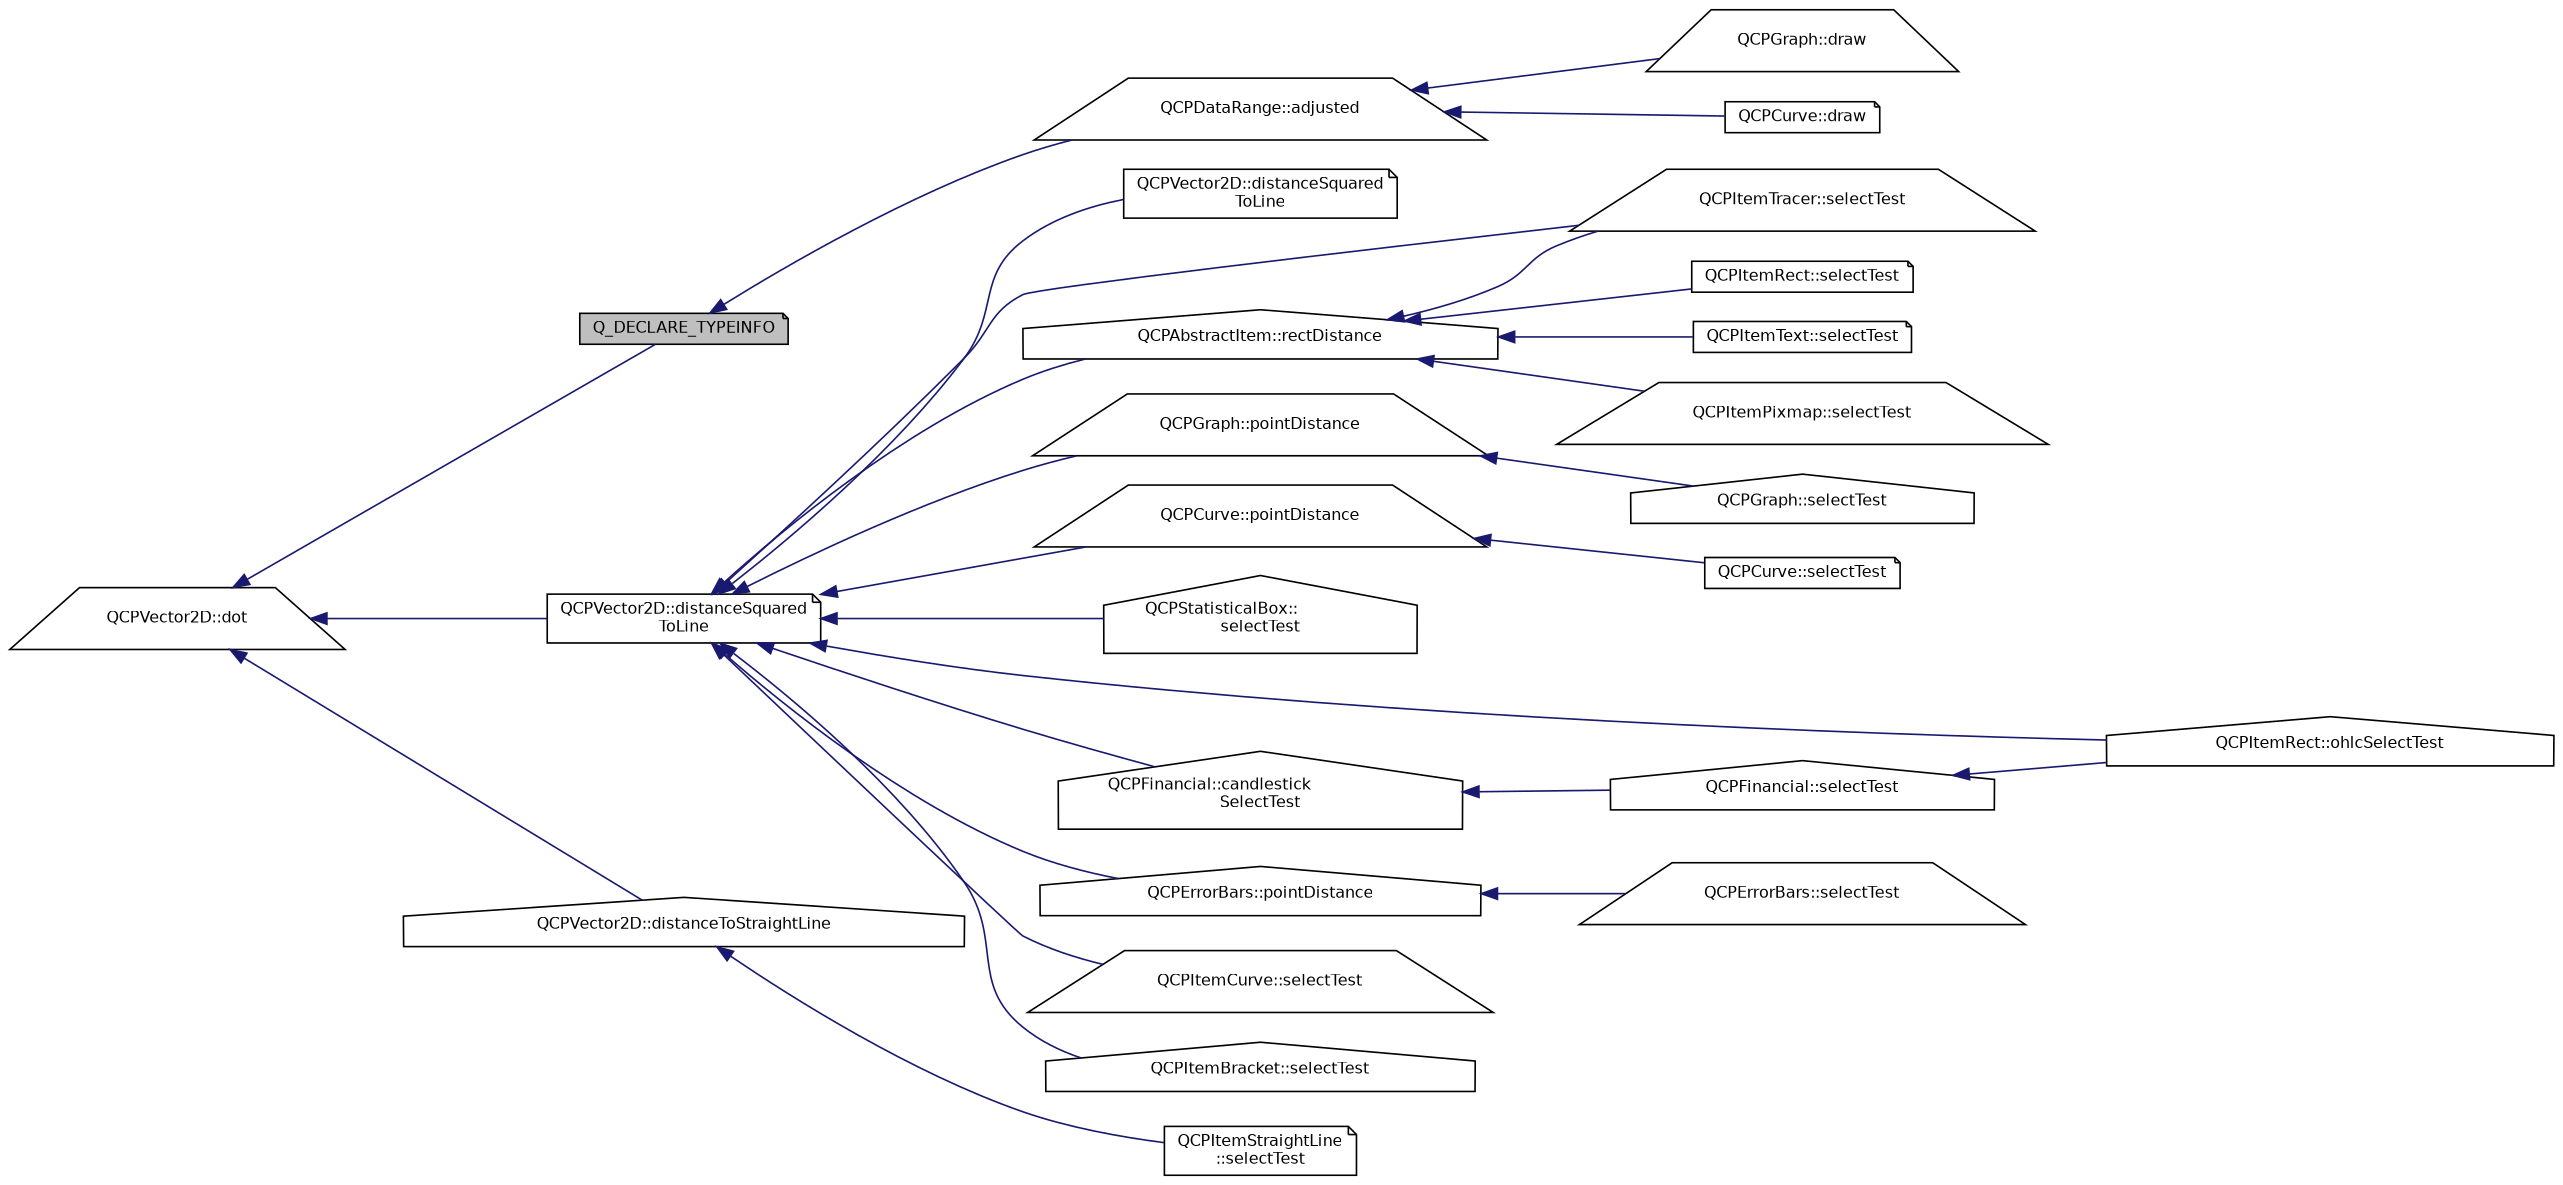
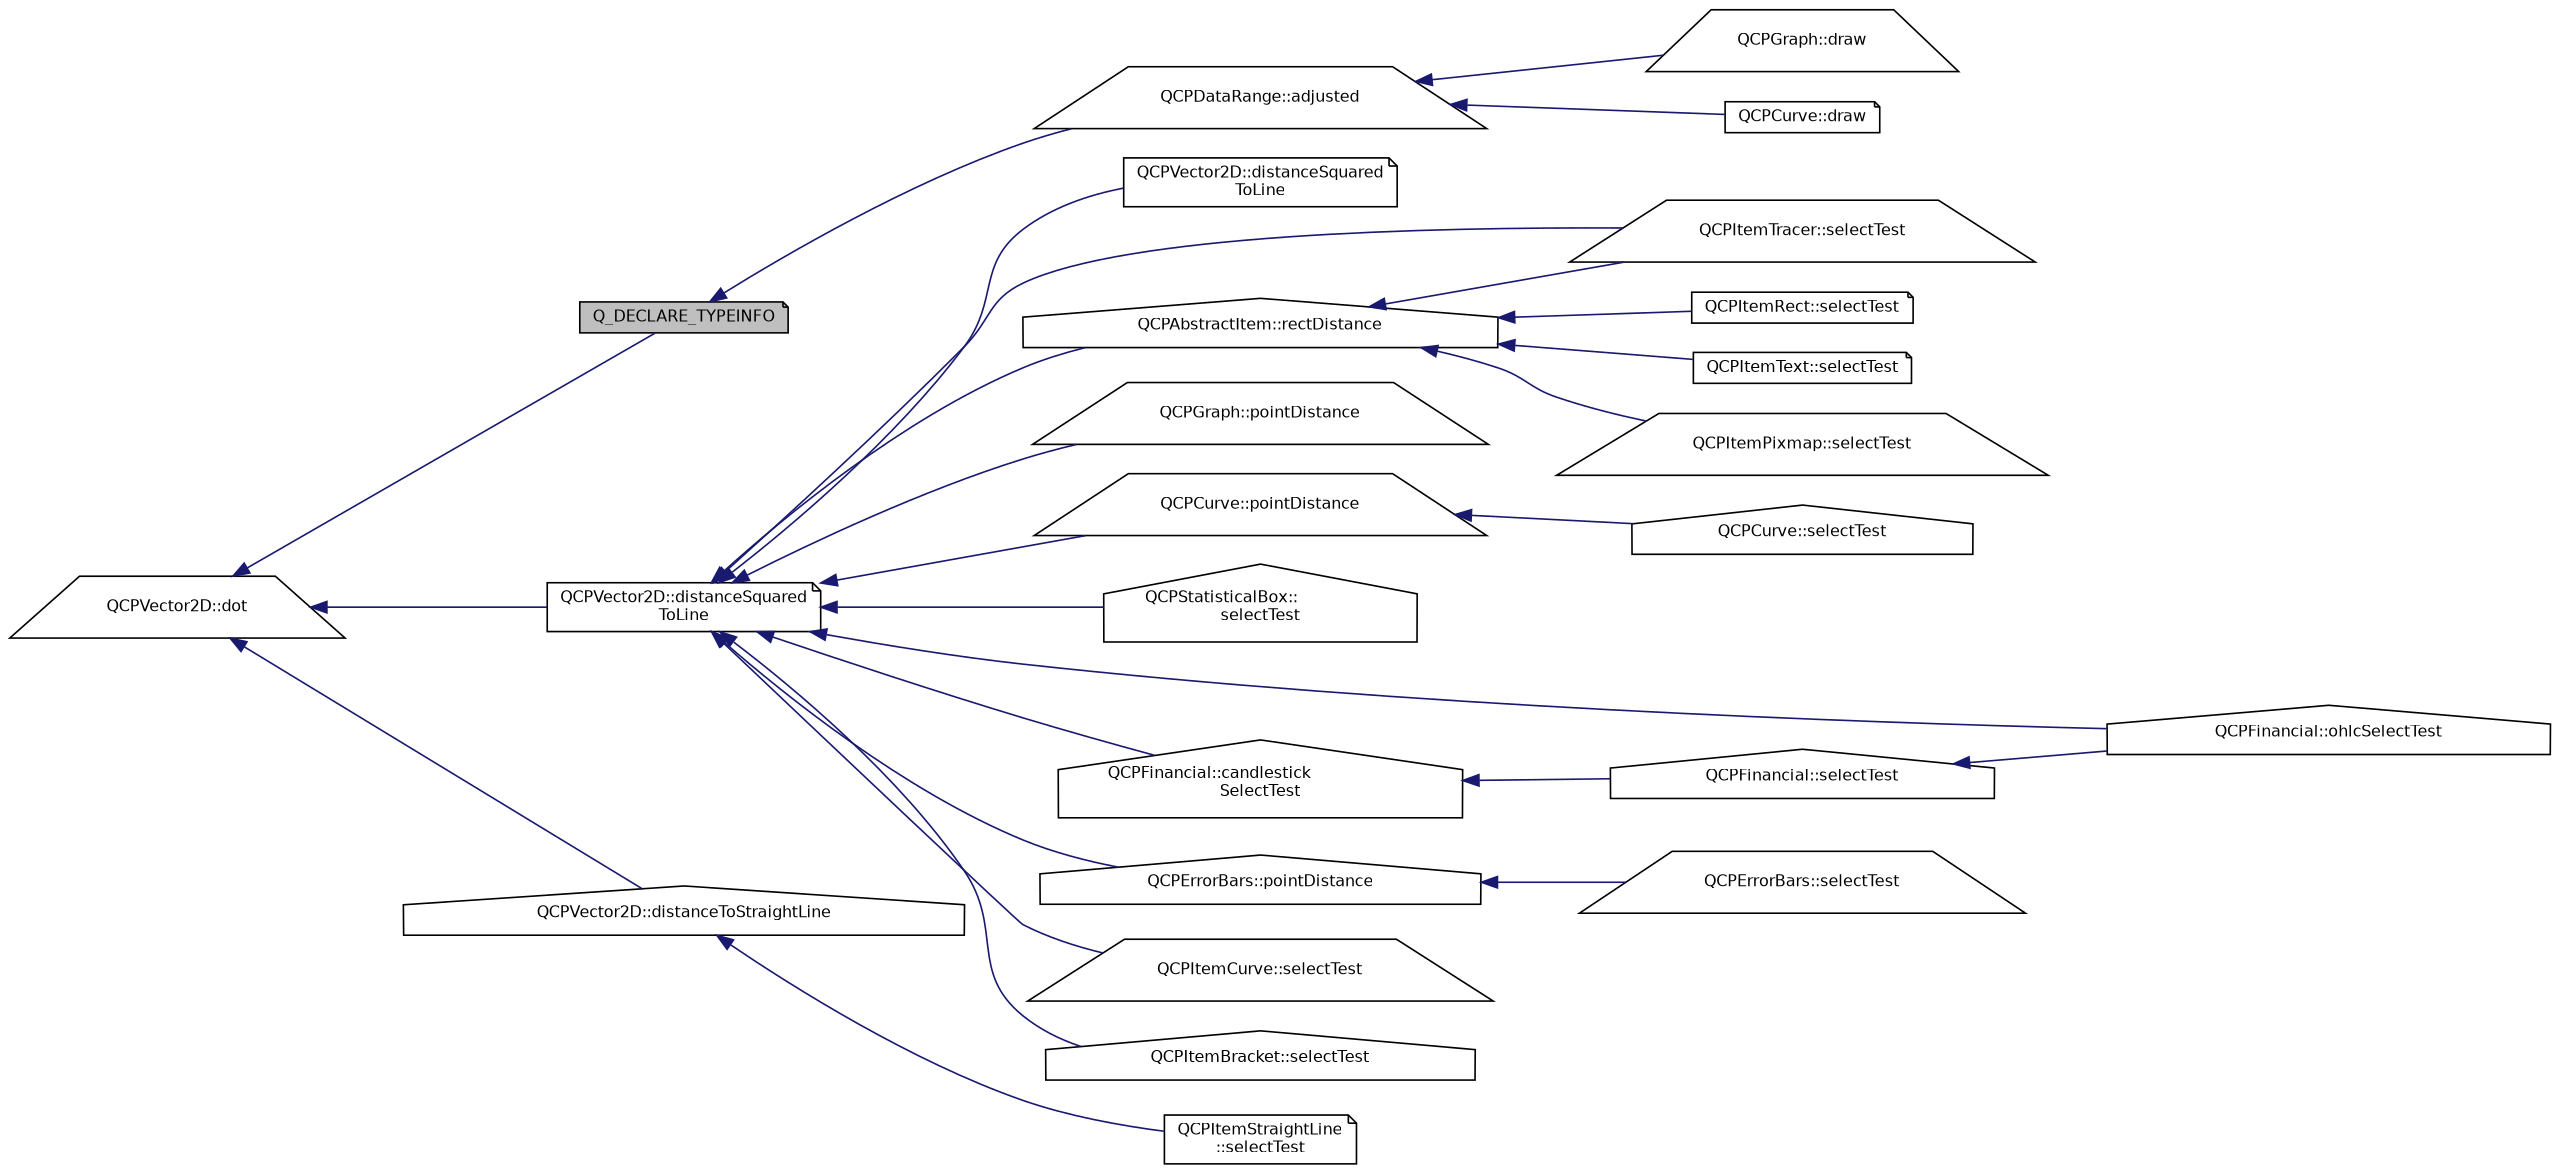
(1802, 501) -> none
(1802, 573) -> (1802, 532)
(2330, 744) -> (2329, 732)
